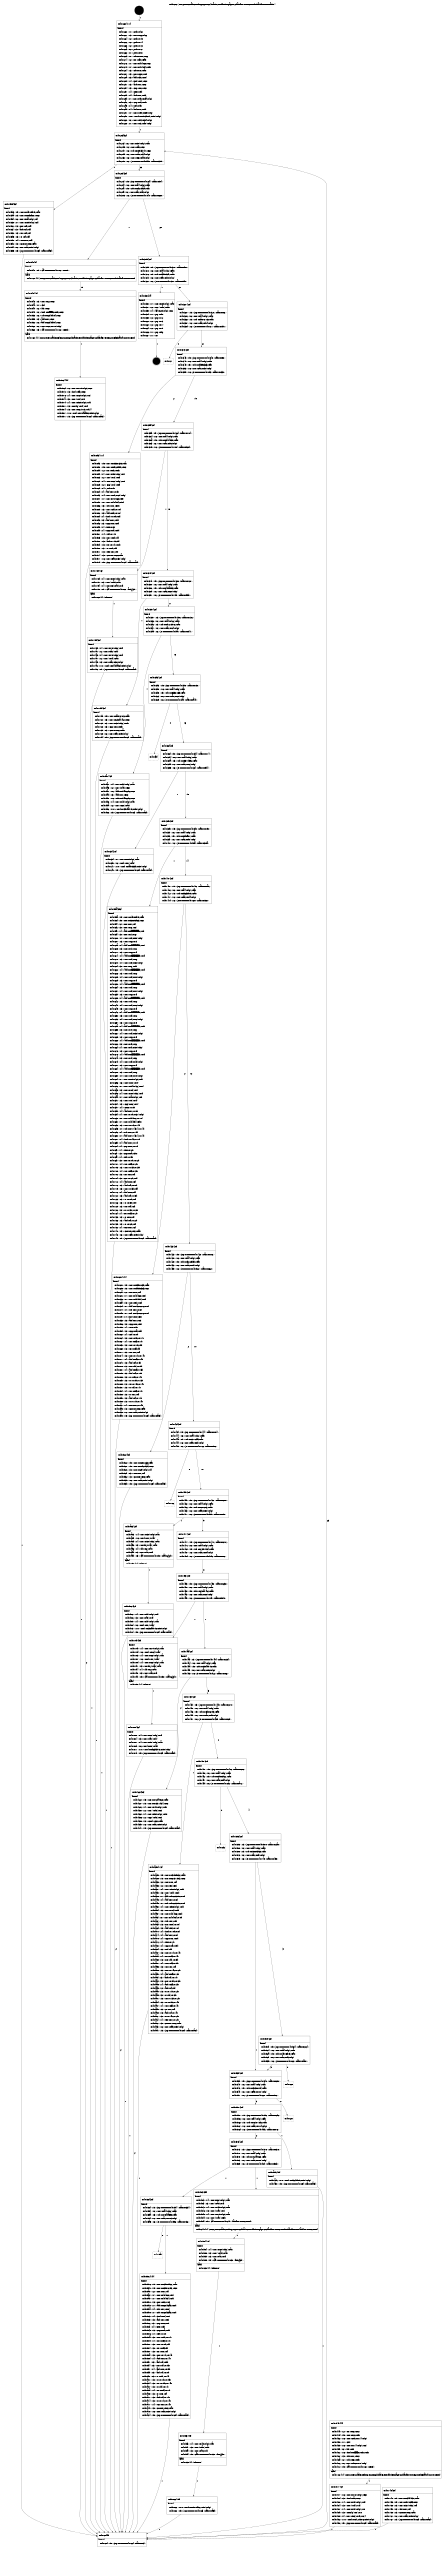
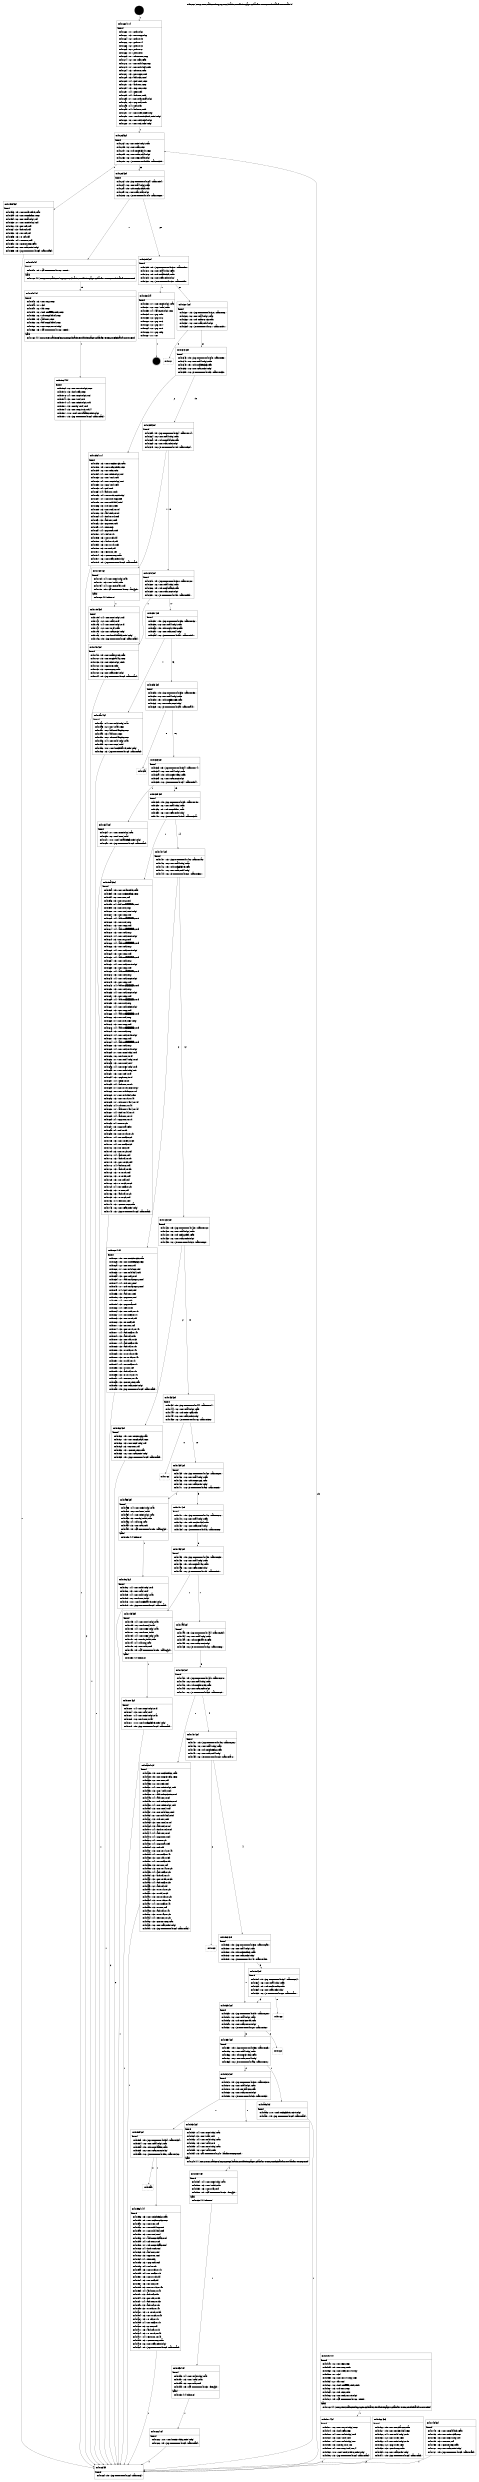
(91, 1603) -> none
(178, 1732) -> none
